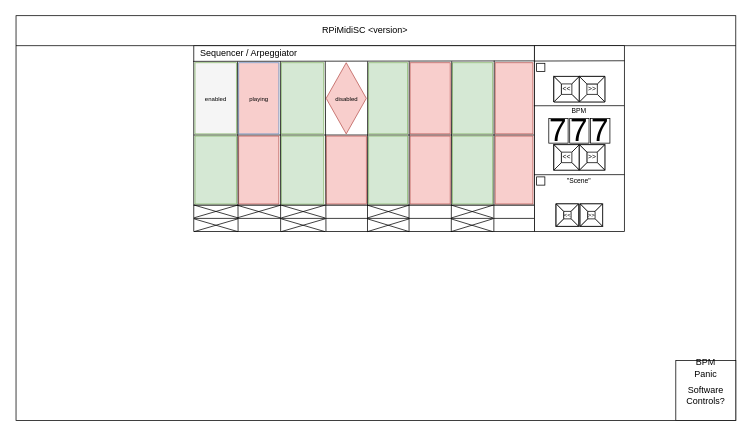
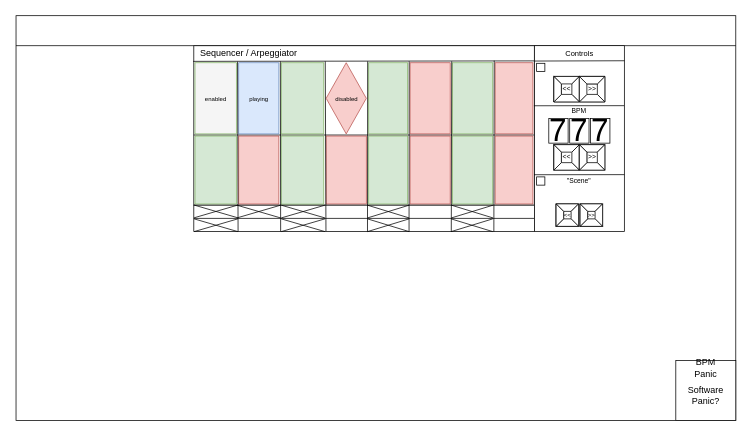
(365, 30) -> none
none -> (580, 53)
(259, 98) -> (259, 98)
(706, 390) -> (706, 390)
